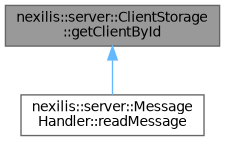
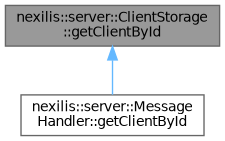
(113, 115) -> (113, 115)
